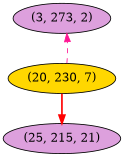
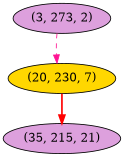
(68, 52) -> (56, 44)
(62, 139) -> (62, 139)
